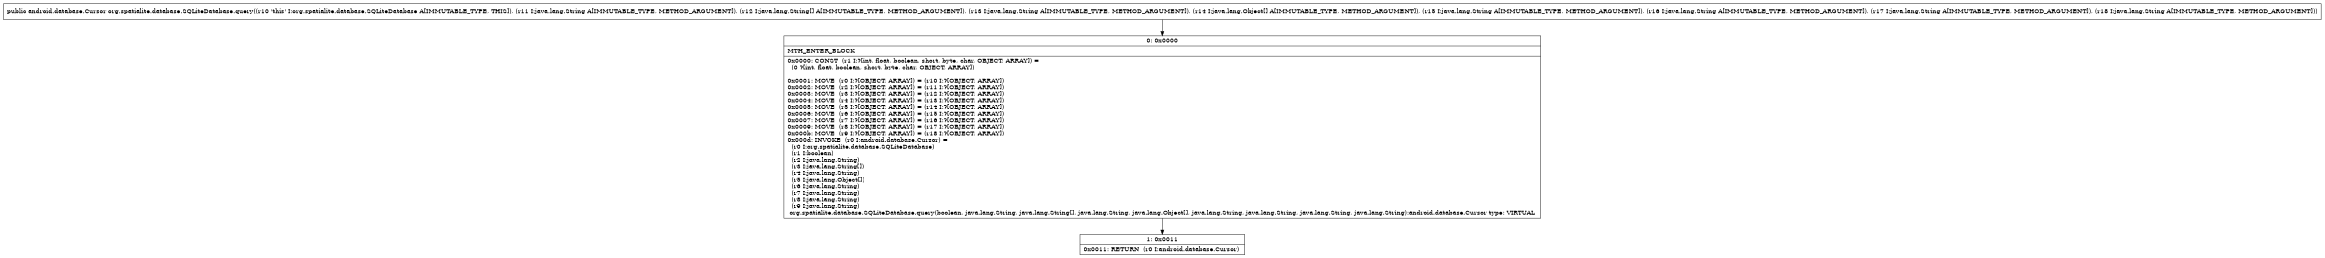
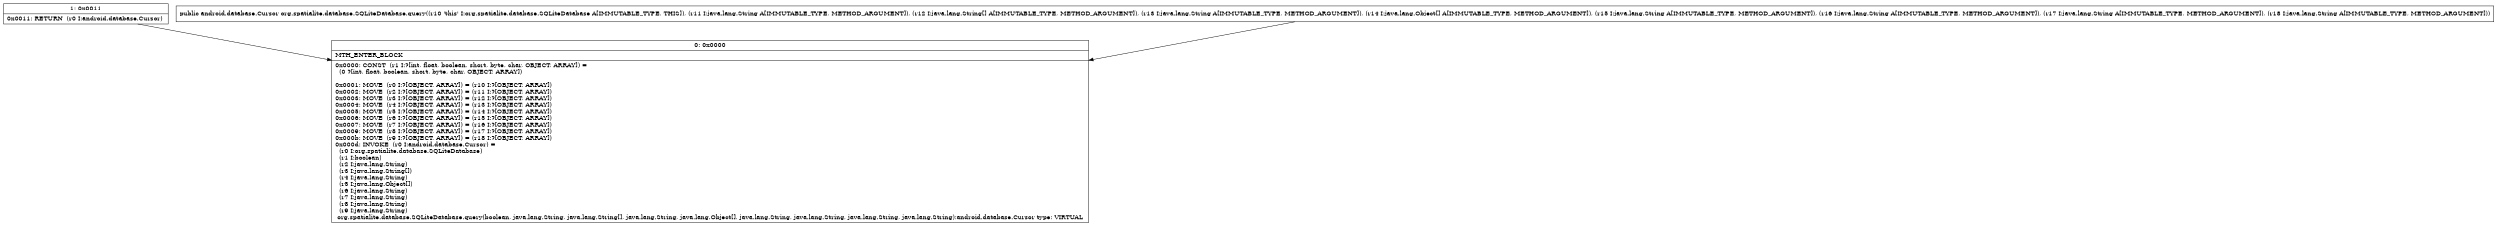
(1162, 224) -> (233, 42)
